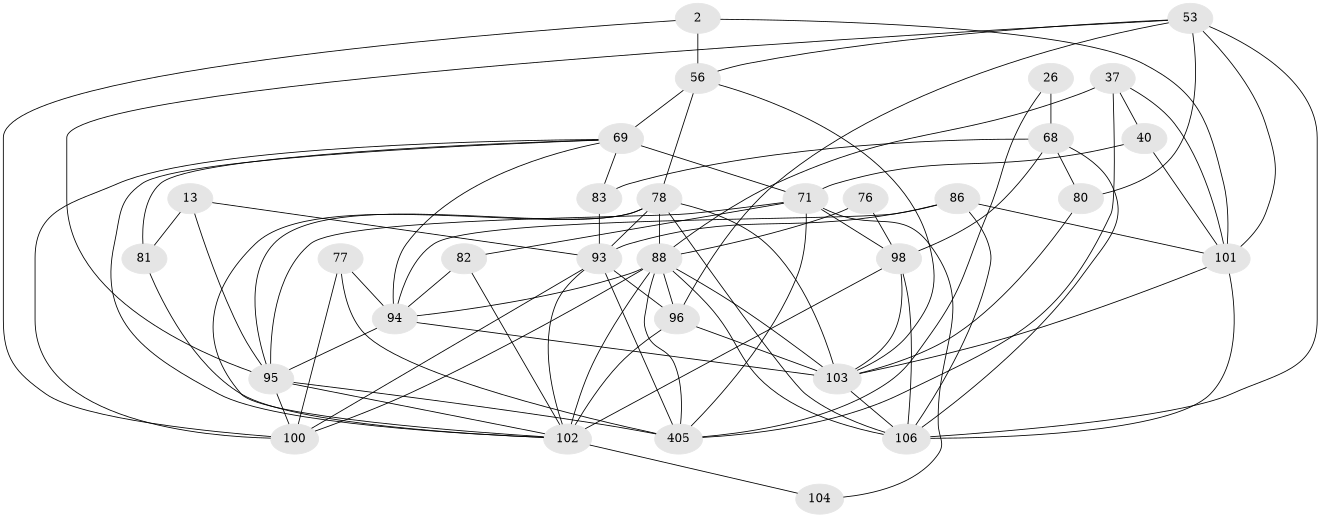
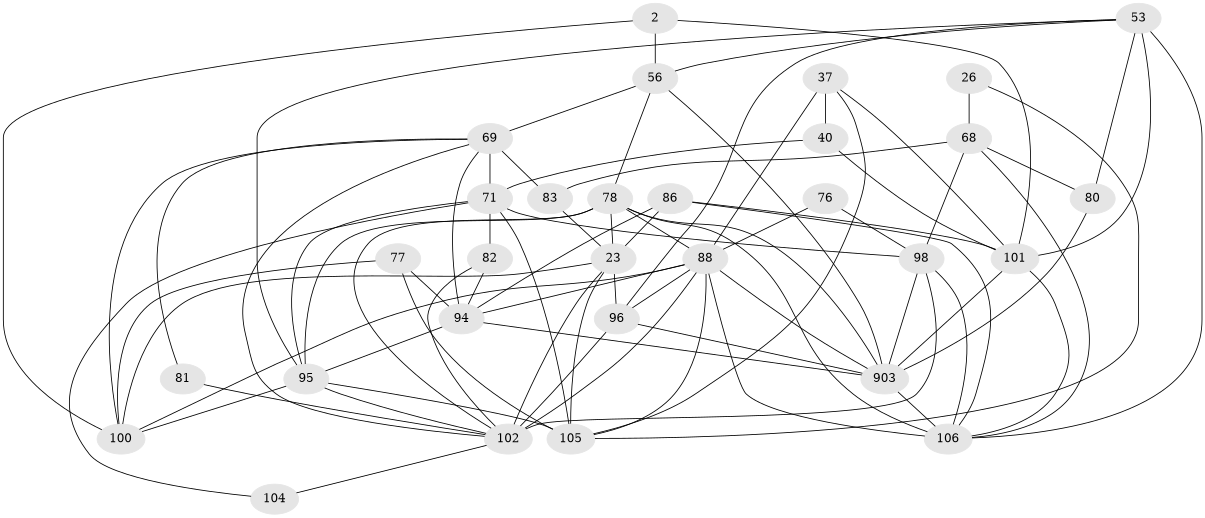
(190, 199) -> none
(599, 259) -> (614, 259)
(837, 379) -> (885, 379)
(679, 439) -> (571, 439)
